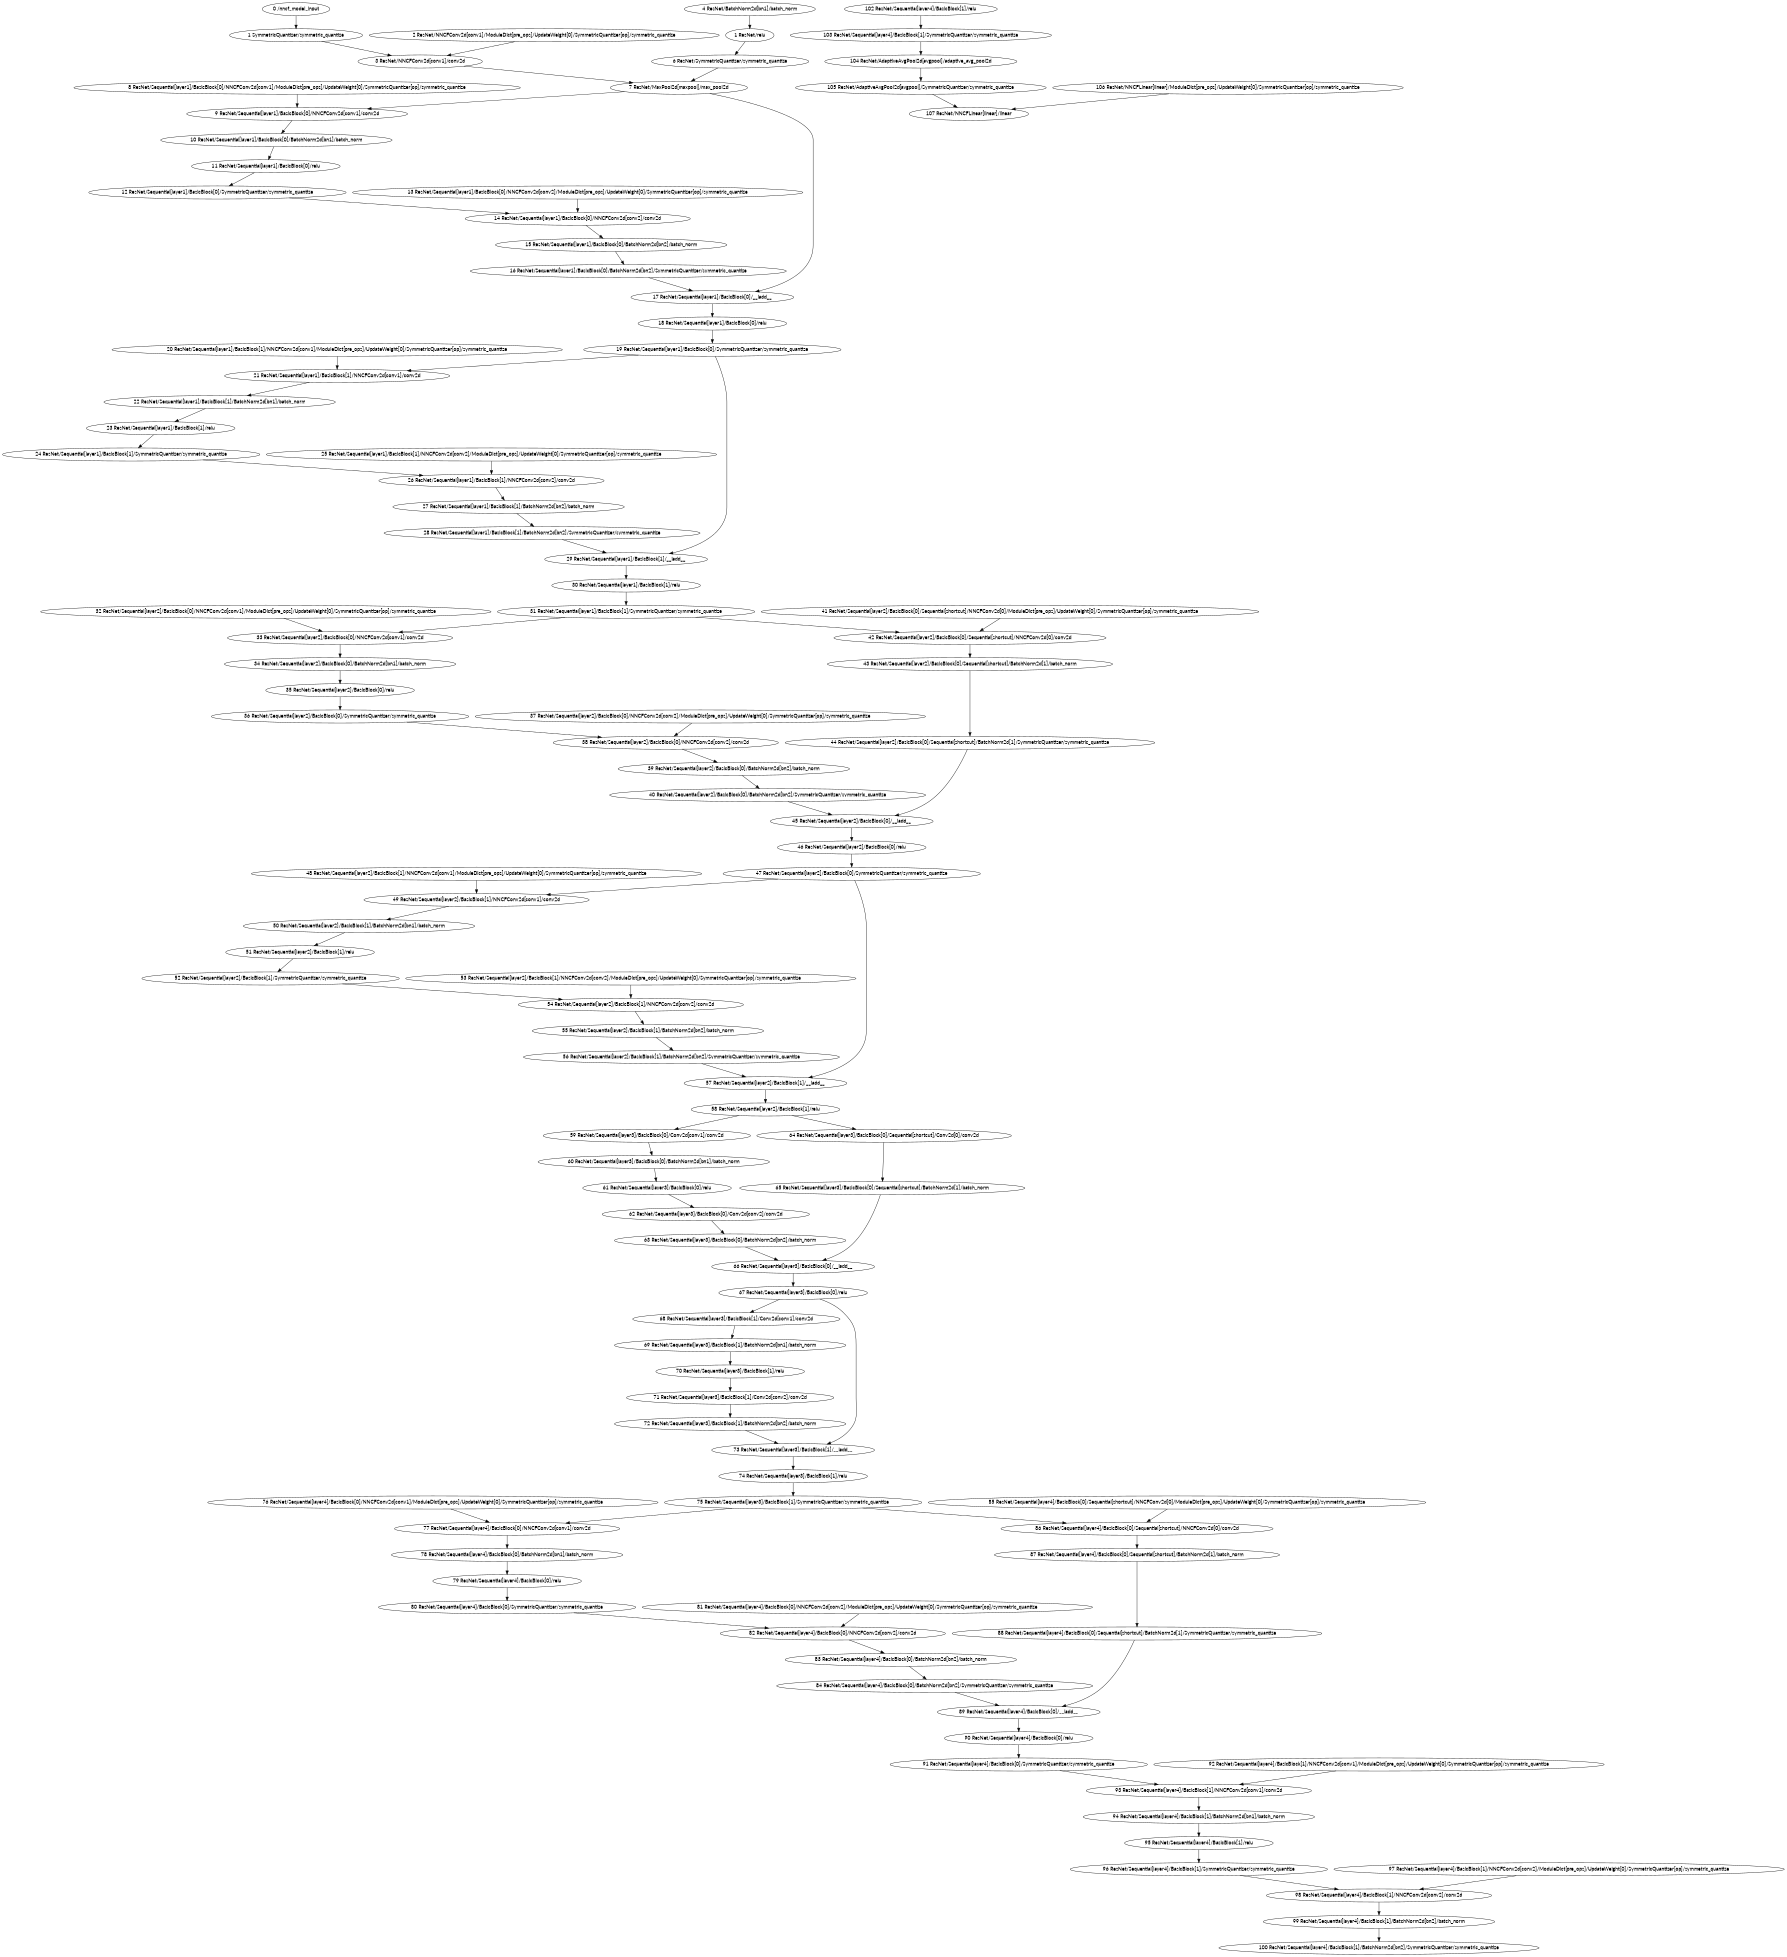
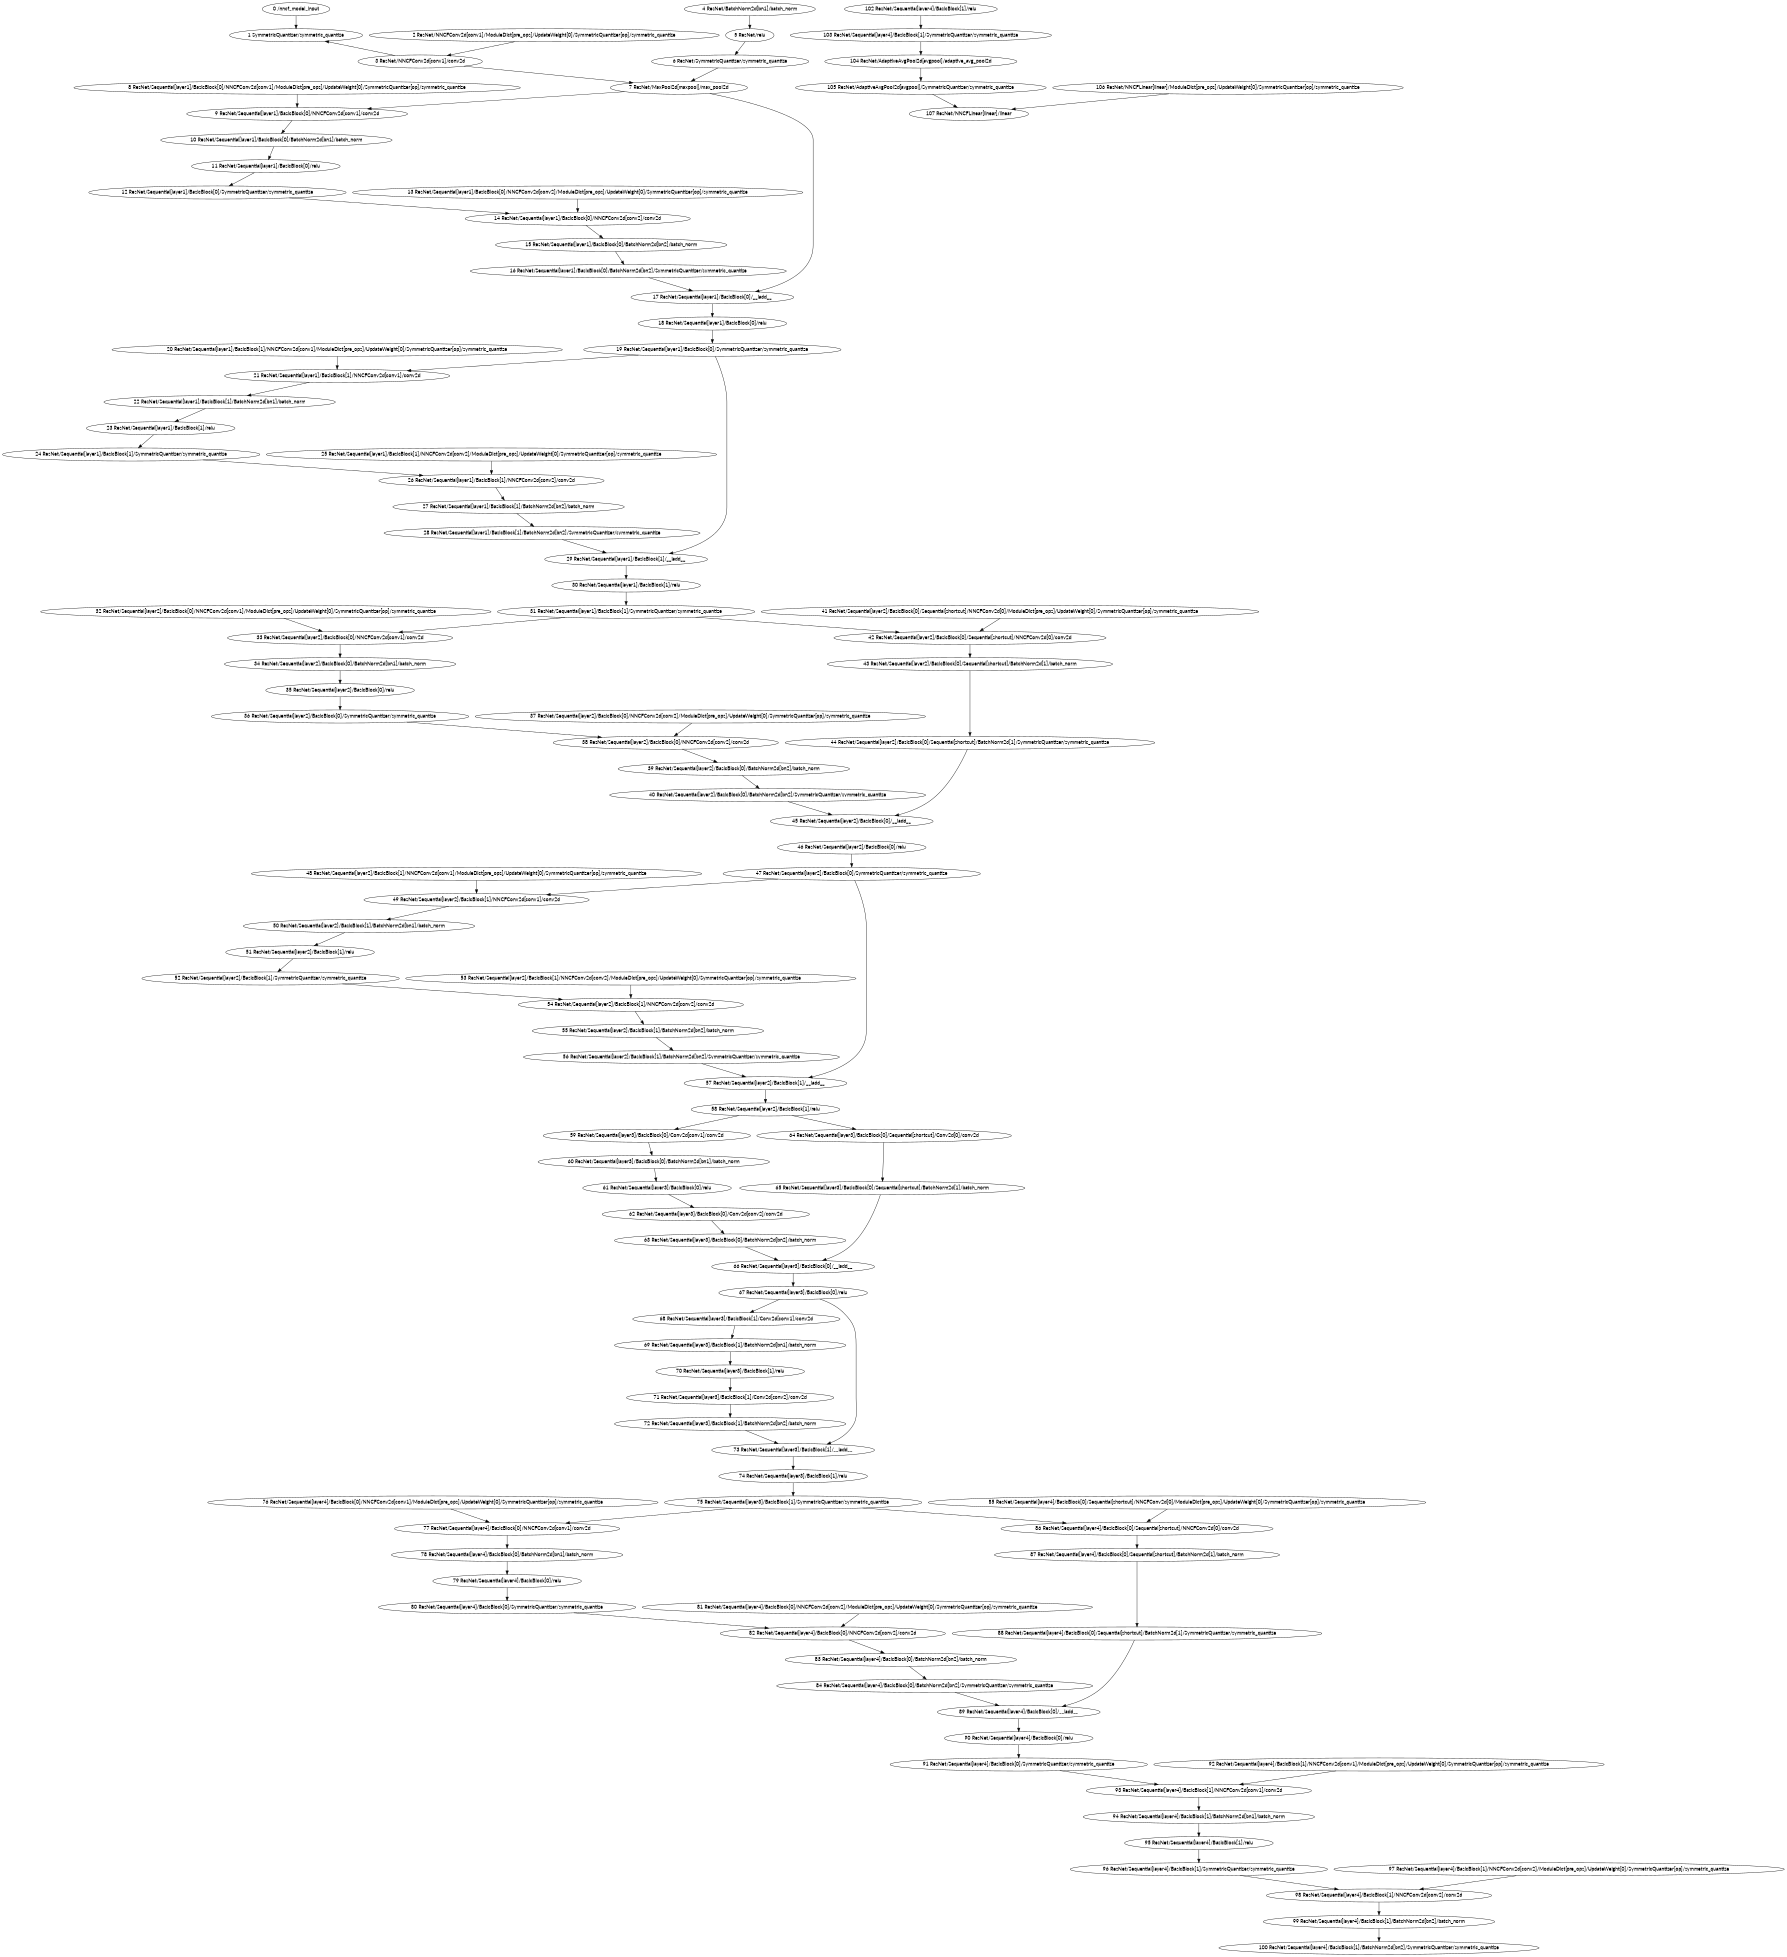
(750, 35) -> (750, 35)
(355, 48) -> (362, 49)
(852, 833) -> none
